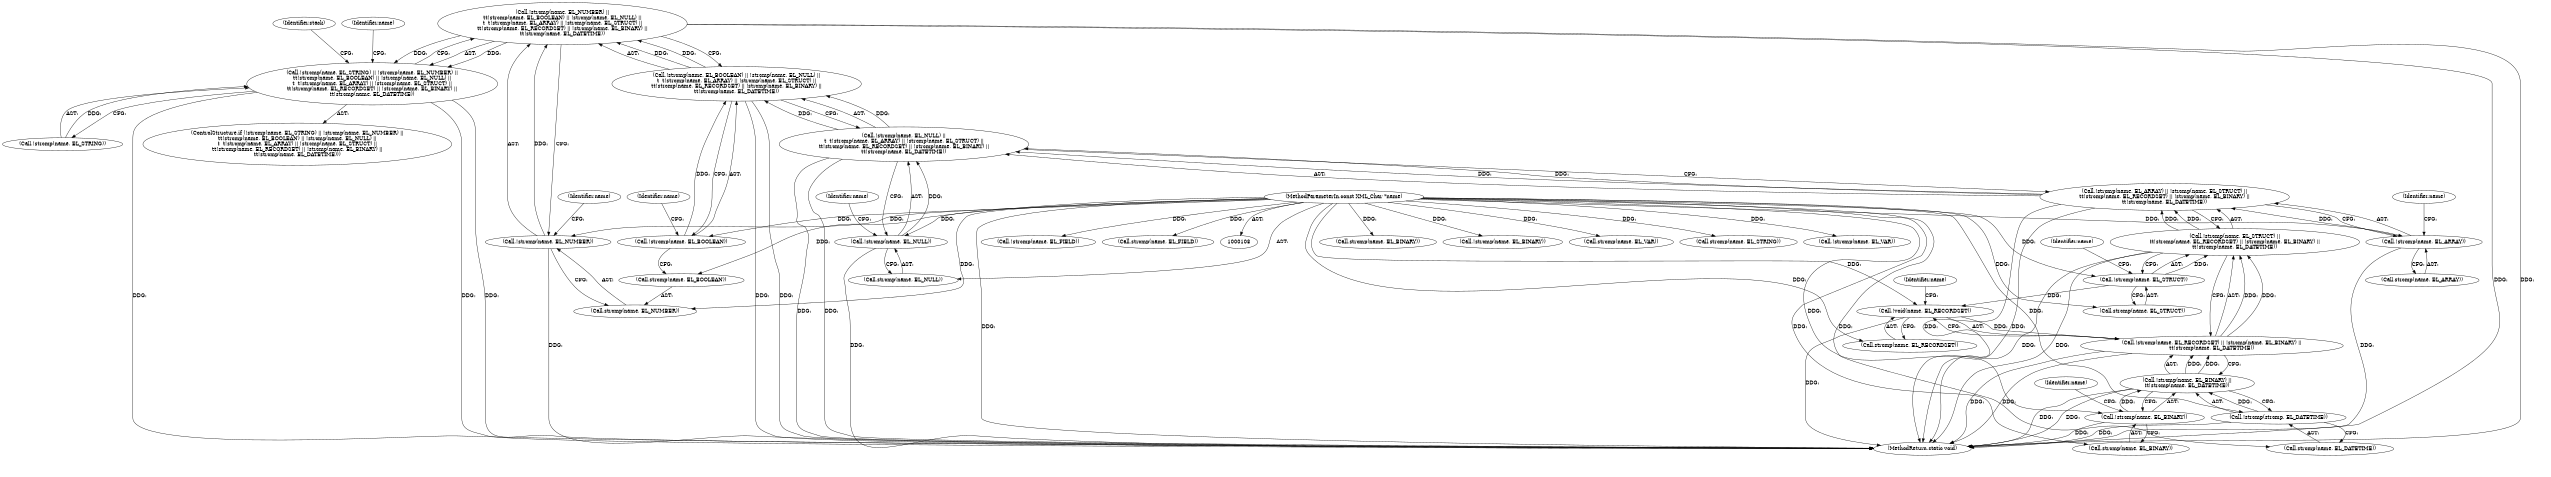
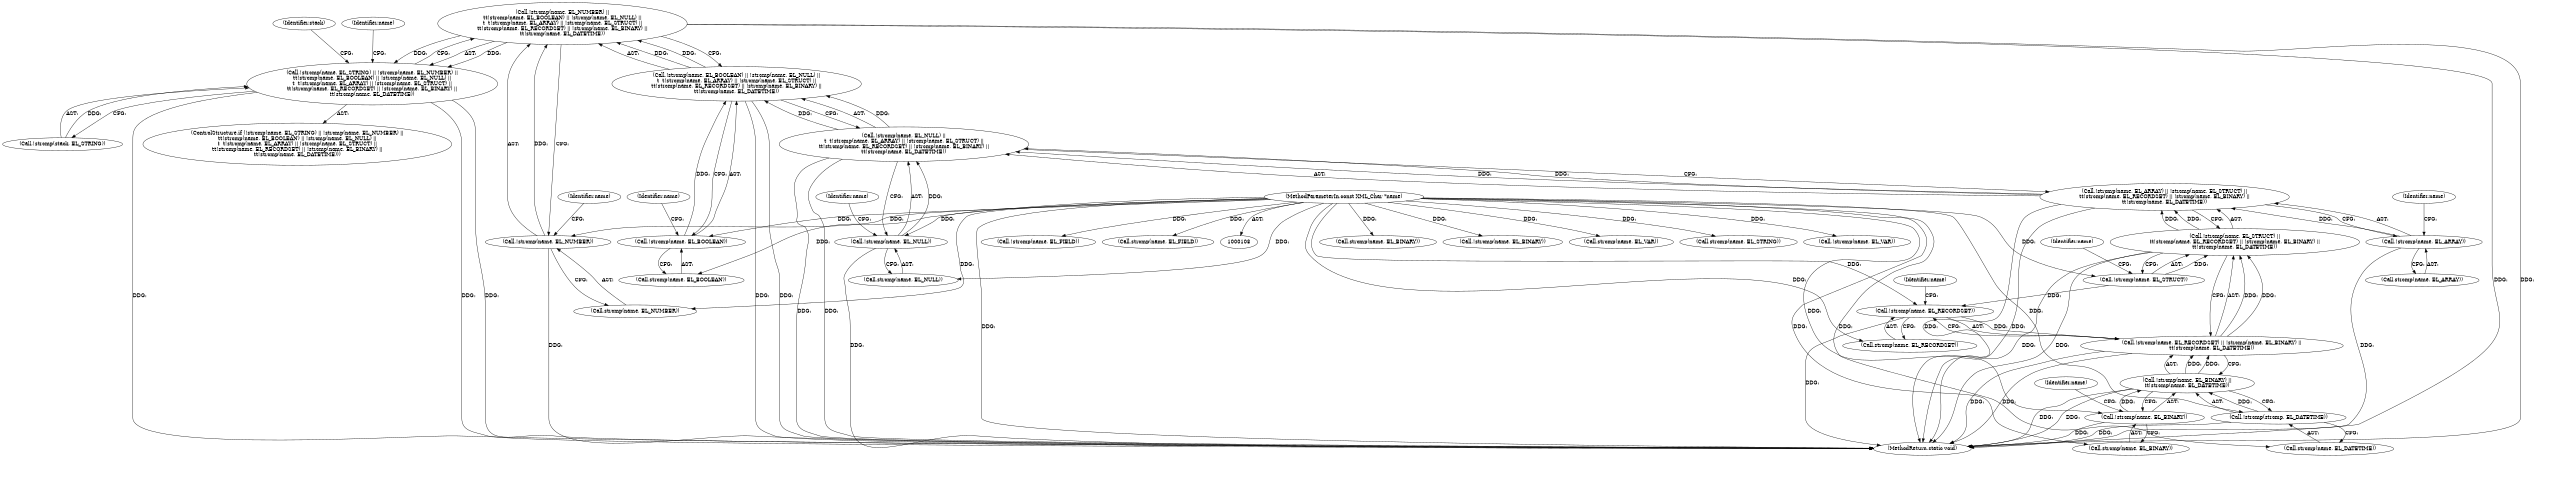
(63, 144) -> (63, 144)
(1909, 214) -> none
(1283, 242) -> (1283, 242)
(660, 295) -> (681, 263)
(1925, 311) -> (1925, 311)
(2142, 311) -> none
